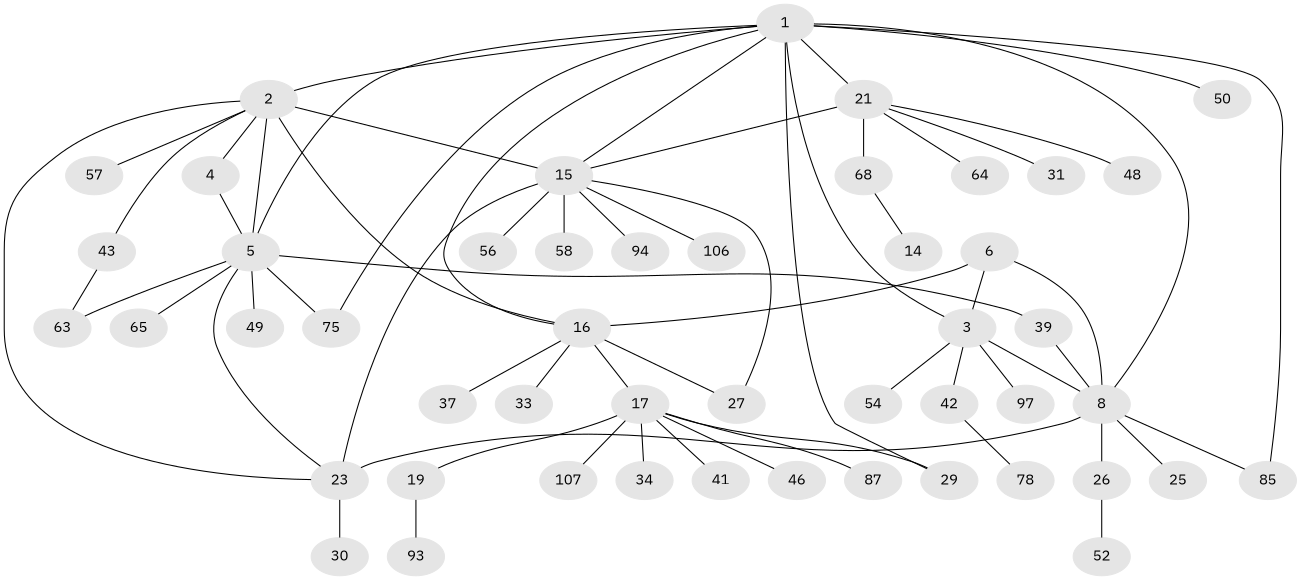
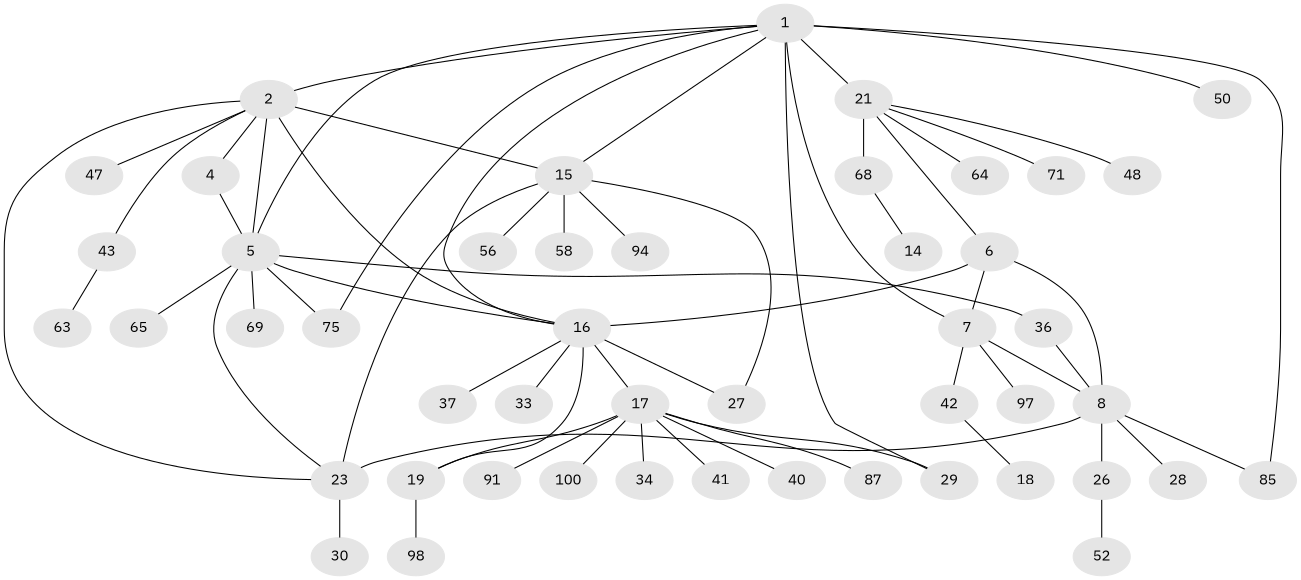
(1120, 108) -> none
(714, 138) -> (926, 176)
(94, 176) -> (94, 176)
(1056, 176) -> (1056, 176)
(716, 252) -> none
(155, 287) -> (413, 300)
(255, 328) -> (255, 328)
(967, 328) -> (967, 328)
(1044, 328) -> (1044, 328)
(873, 404) -> none
none -> (558, 427)
none -> (492, 480)
(568, 480) -> (568, 480)
(797, 480) -> (797, 480)
(1026, 480) -> (1026, 480)
(1178, 480) -> (1178, 480)
(416, 557) -> (416, 557)
